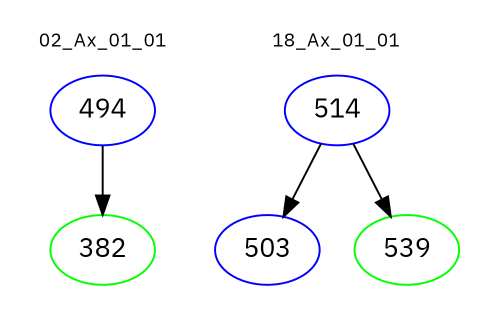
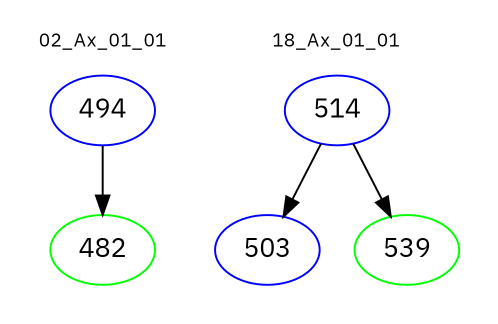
(103, 250) -> (103, 250)
